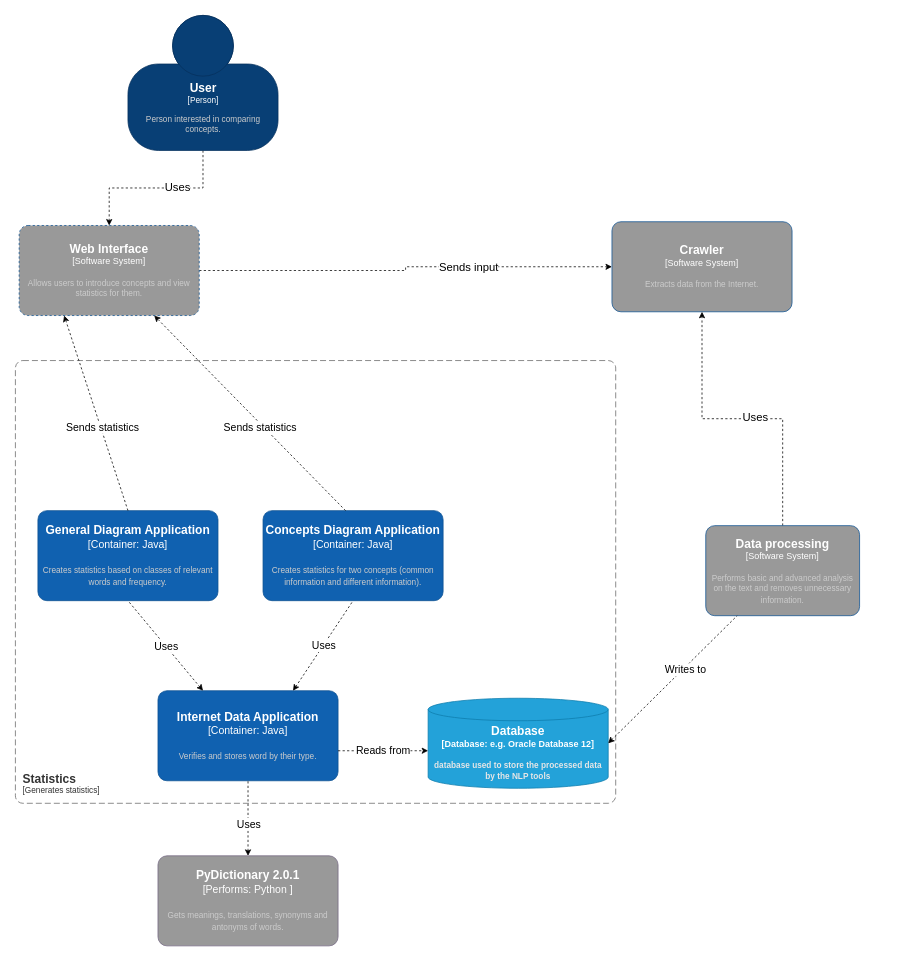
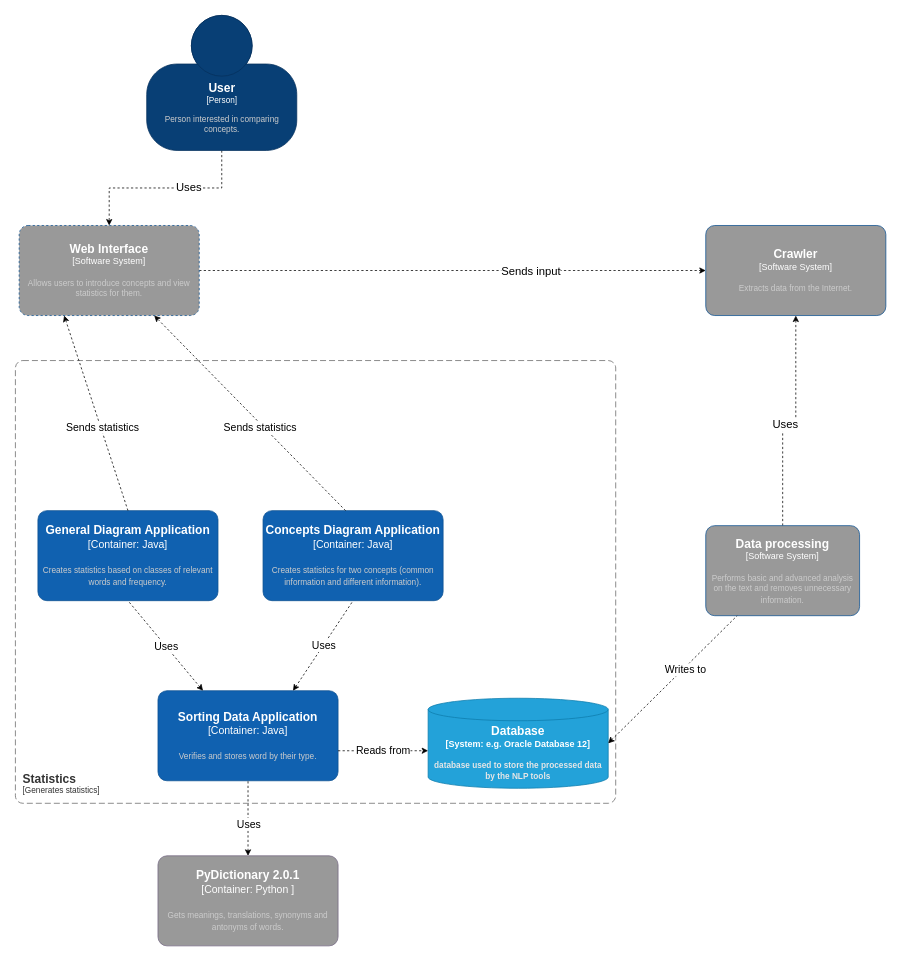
(203, 83) -> (222, 83)
(702, 267) -> (795, 270)
(248, 735) -> (248, 735)
(518, 753) -> (518, 753)
(248, 900) -> (248, 900)
